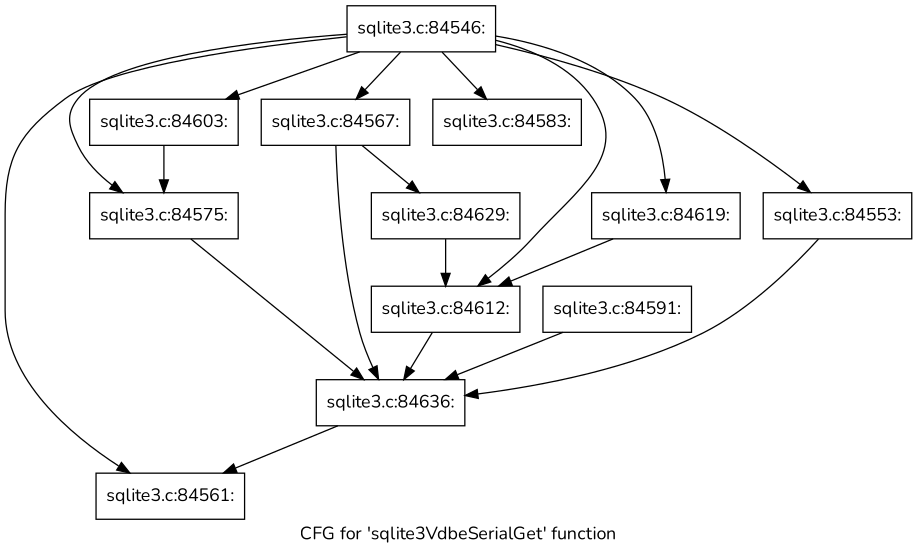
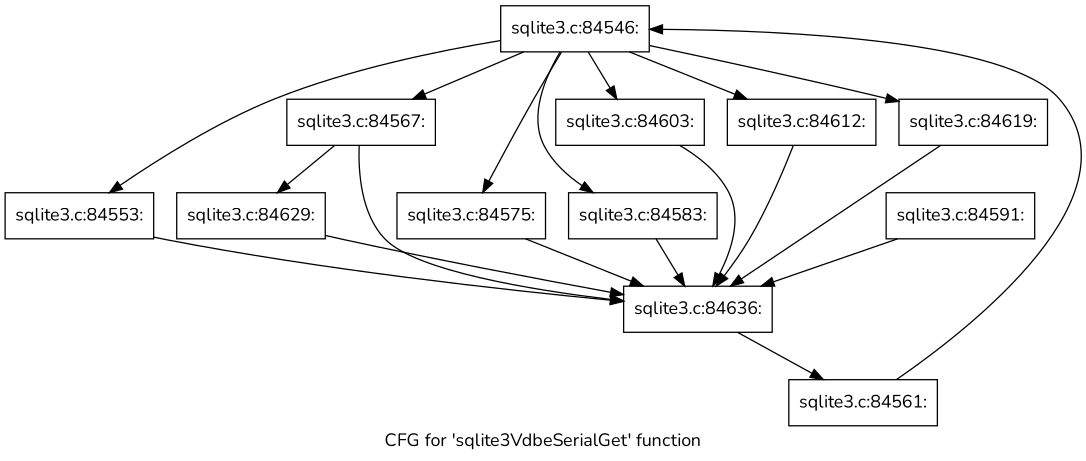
(17, 151) -> (1040, 84)
(164, 163) -> (732, 200)
(446, 256) -> (468, 265)
none -> (667, 257)
(562, 260) -> (841, 212)
